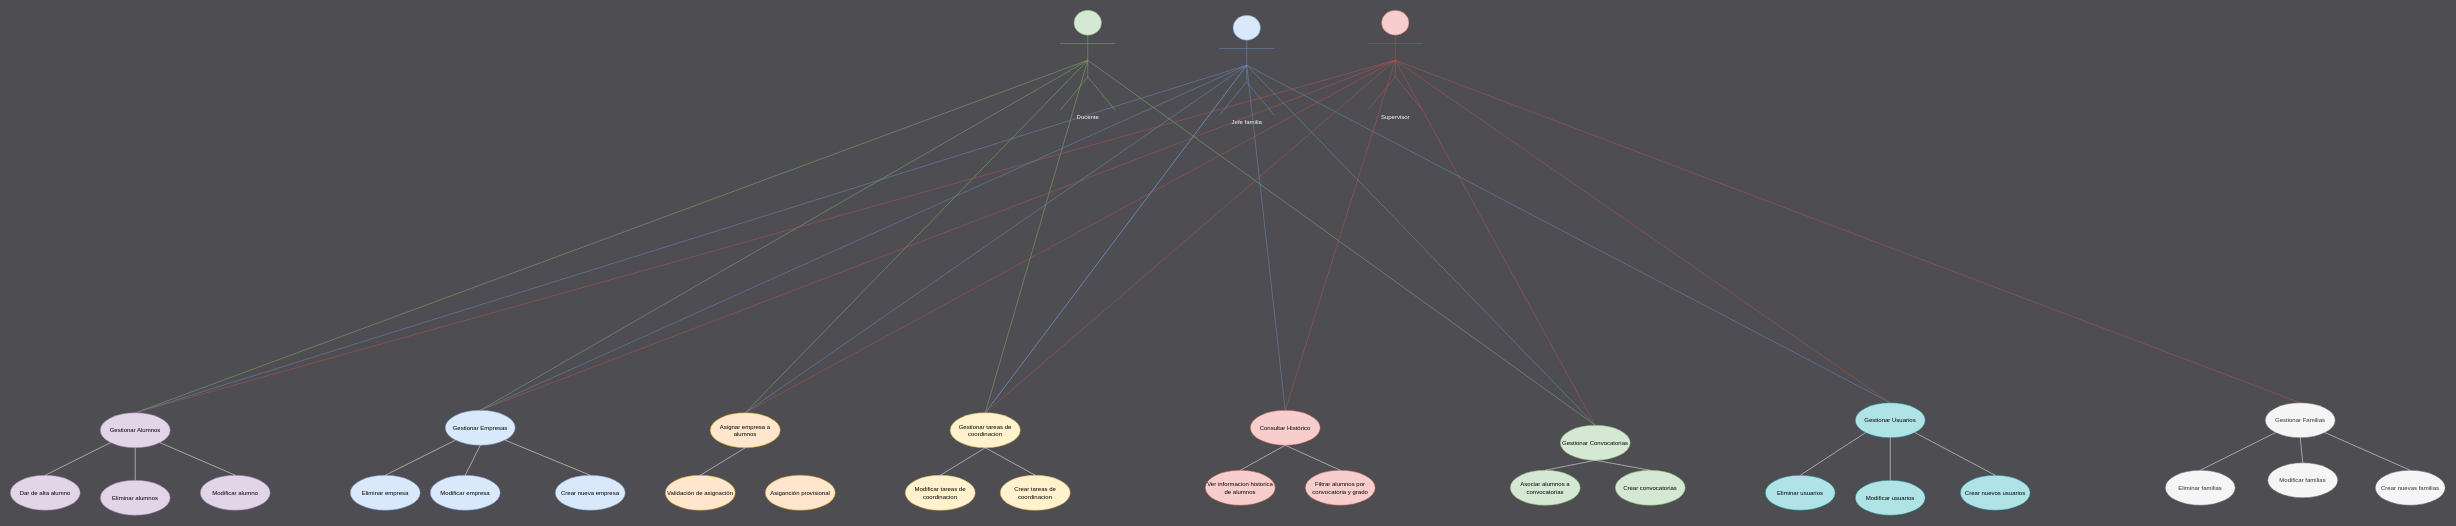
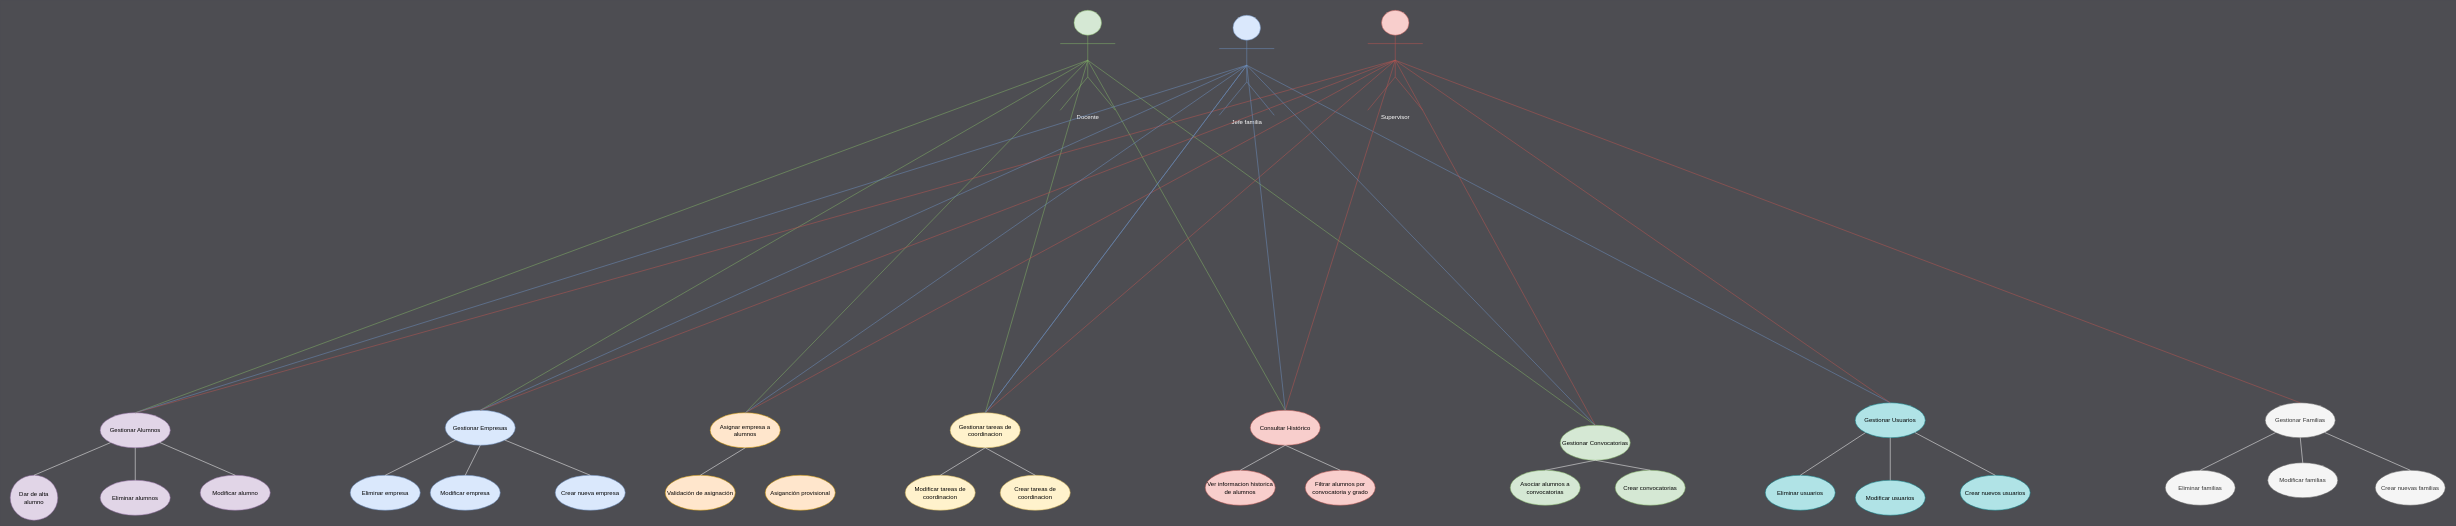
none -> (1200, 258)
(45, 493) -> (34, 498)
